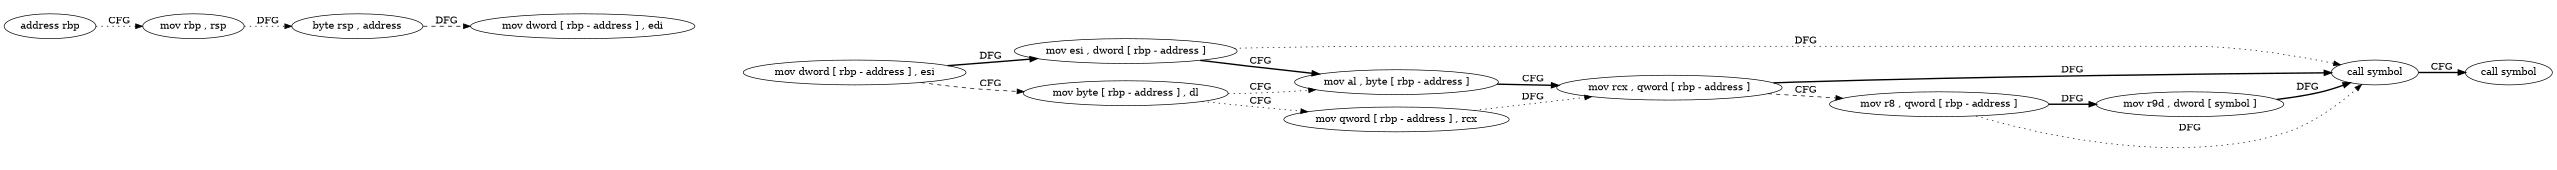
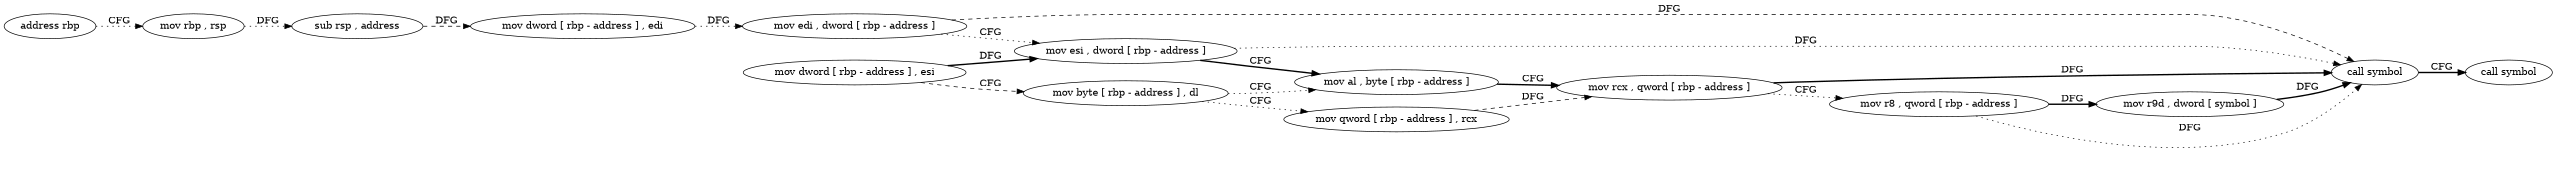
(357, 26) -> (357, 26)
none -> (855, 26)
(1802, 96) -> (1802, 96)
(1529, 104) -> (1529, 104)
